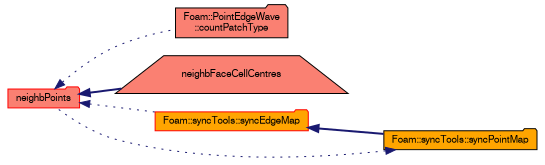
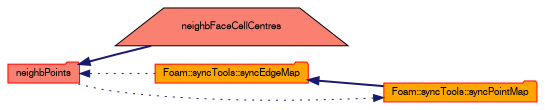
(232, 23) -> none
(460, 140) -> (460, 92)
